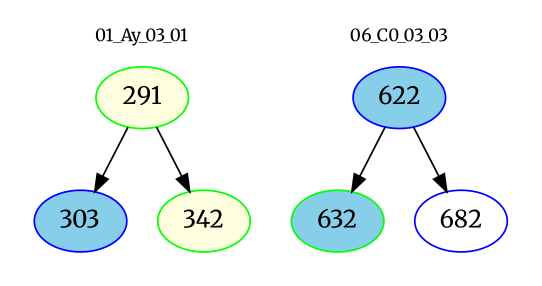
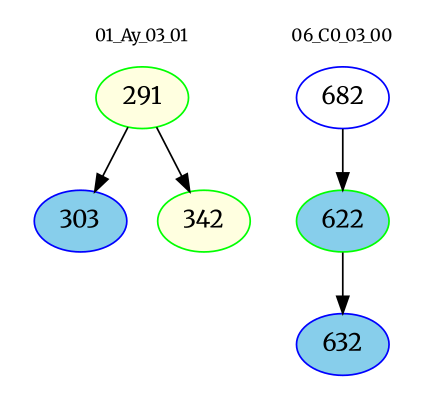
(399, 37) -> (343, 37)
(399, 98) -> (343, 221)
(426, 152) -> (343, 151)
(338, 221) -> (343, 344)
